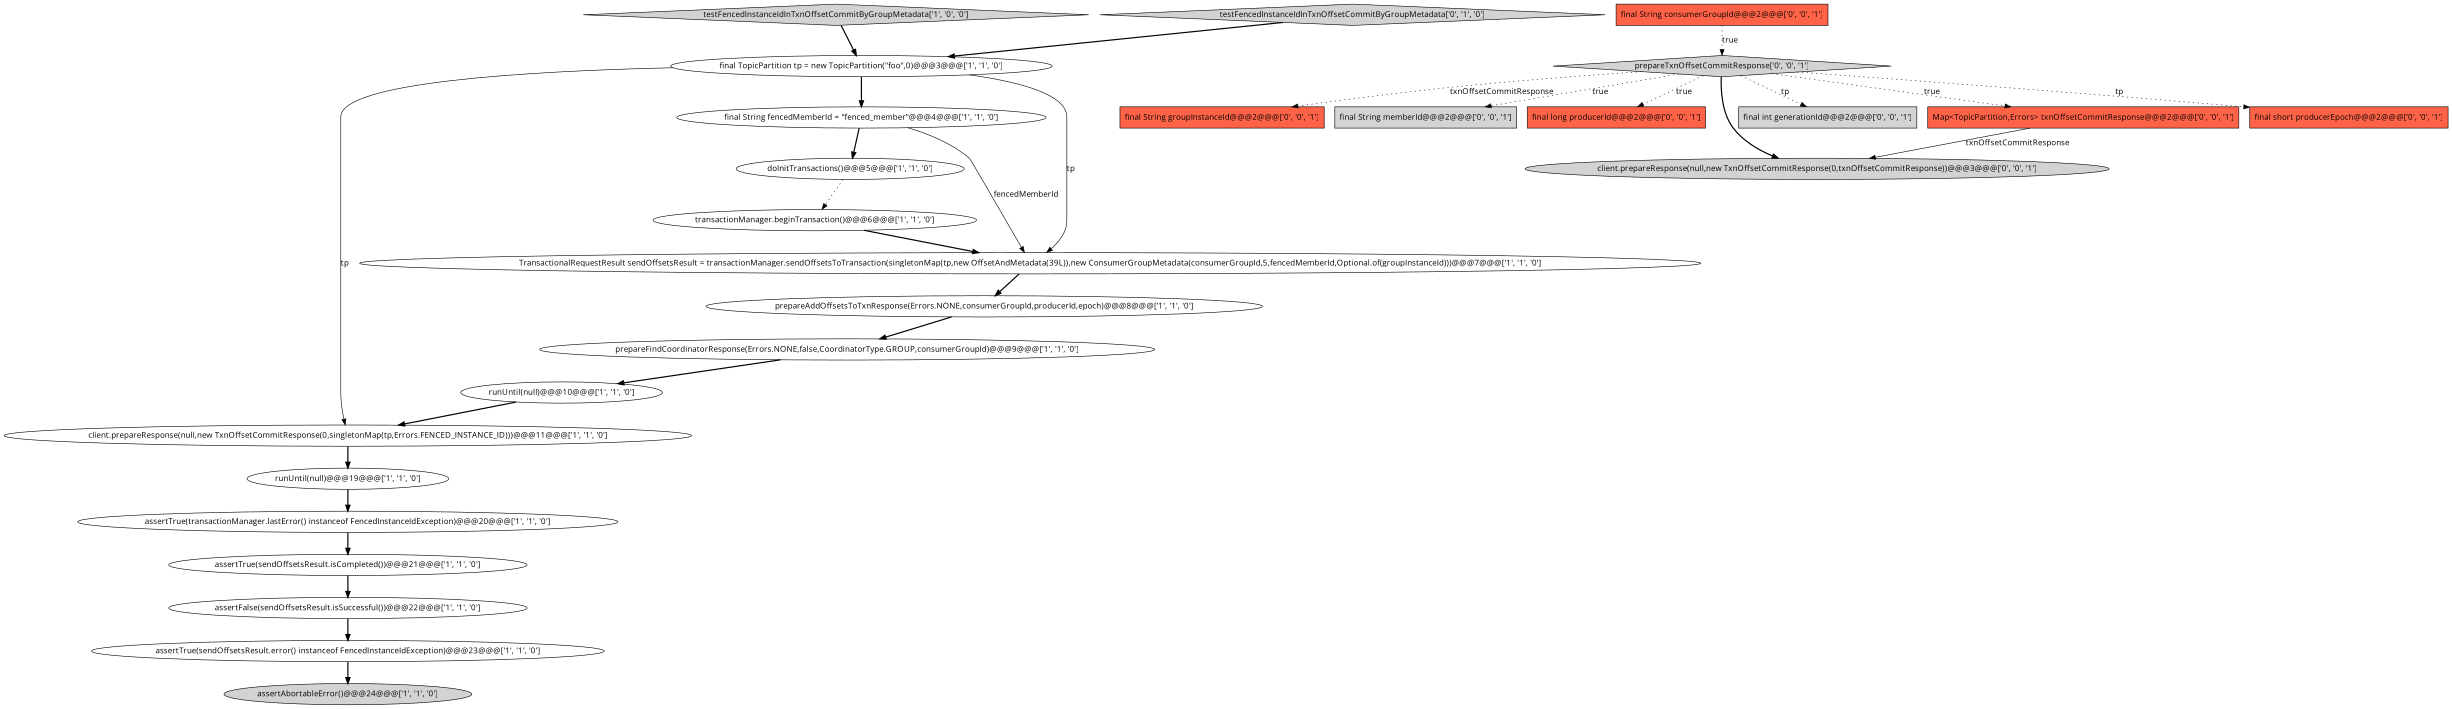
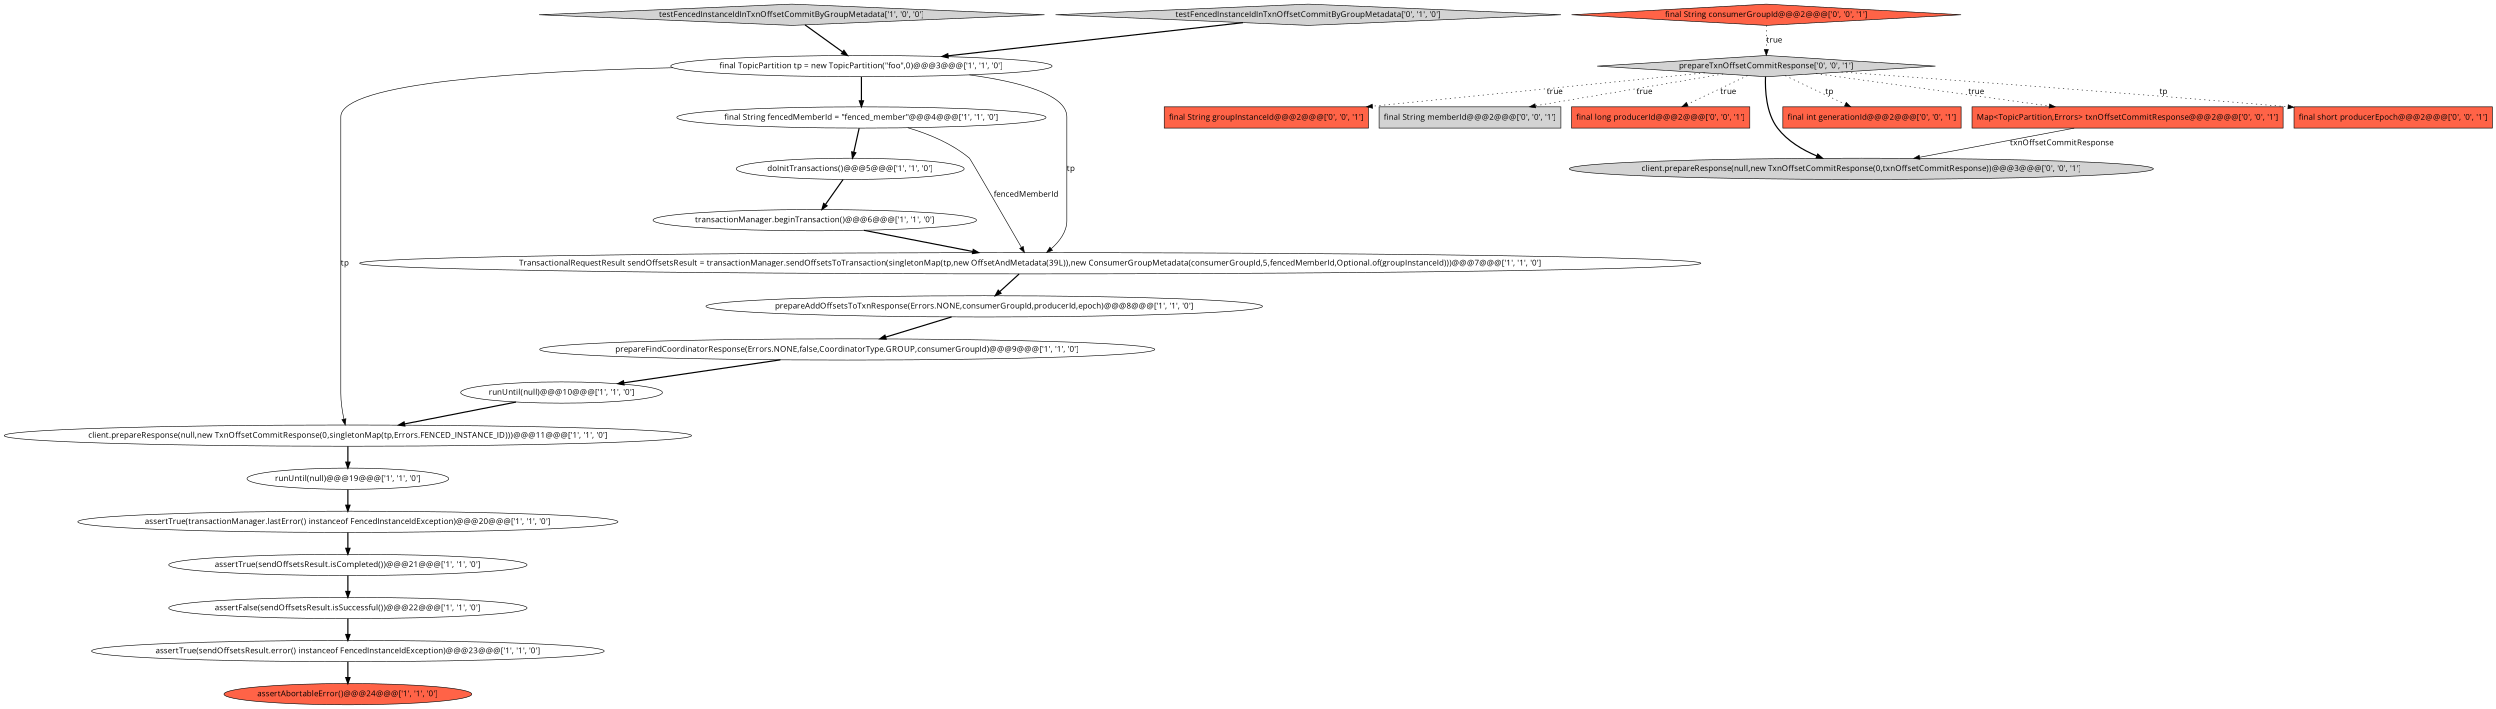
(1722, 15) -> (1766, 15)
(1502, 92) -> (1555, 92)
(1828, 117) -> (1872, 117)
(834, 192) -> (834, 192)
(348, 694) -> (348, 694)
